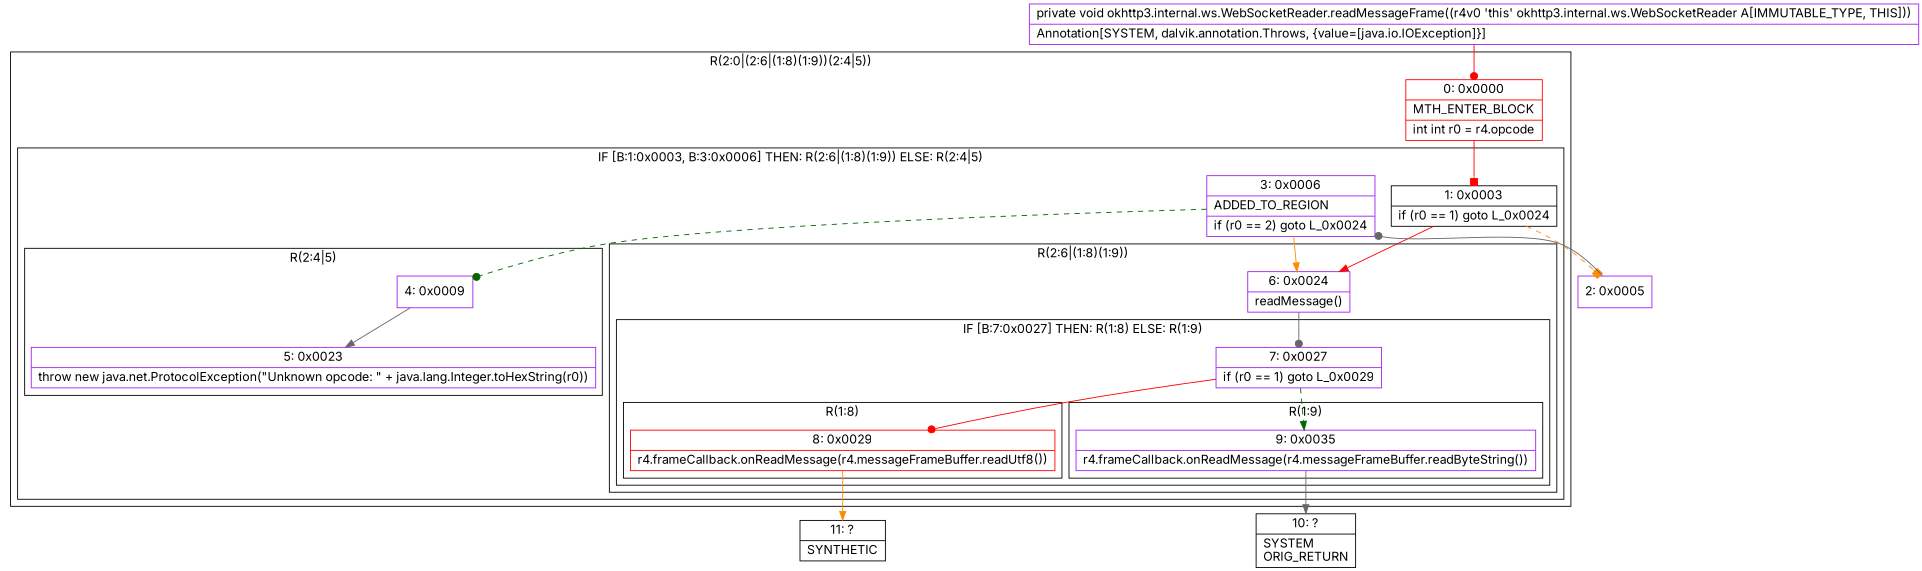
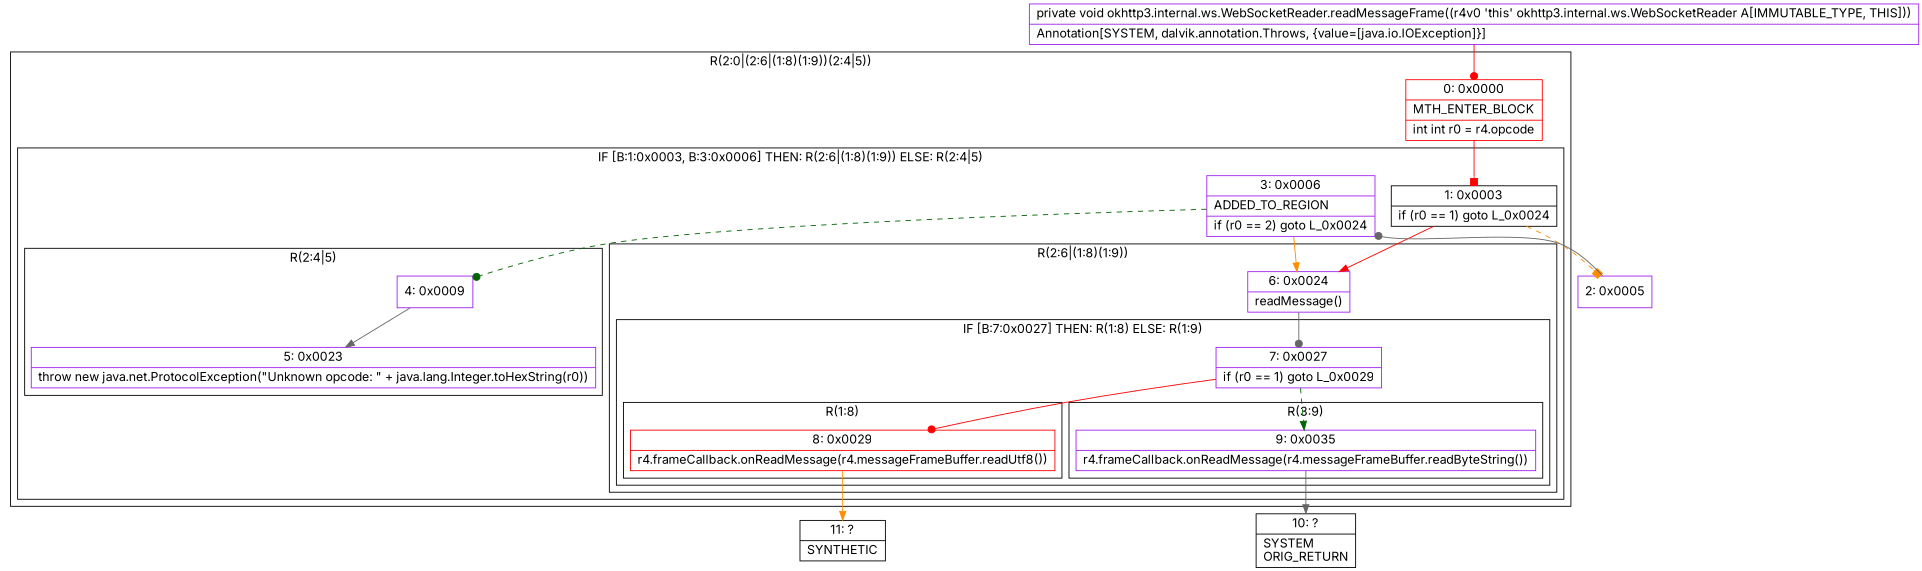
(1306, 413) -> (1306, 413)
